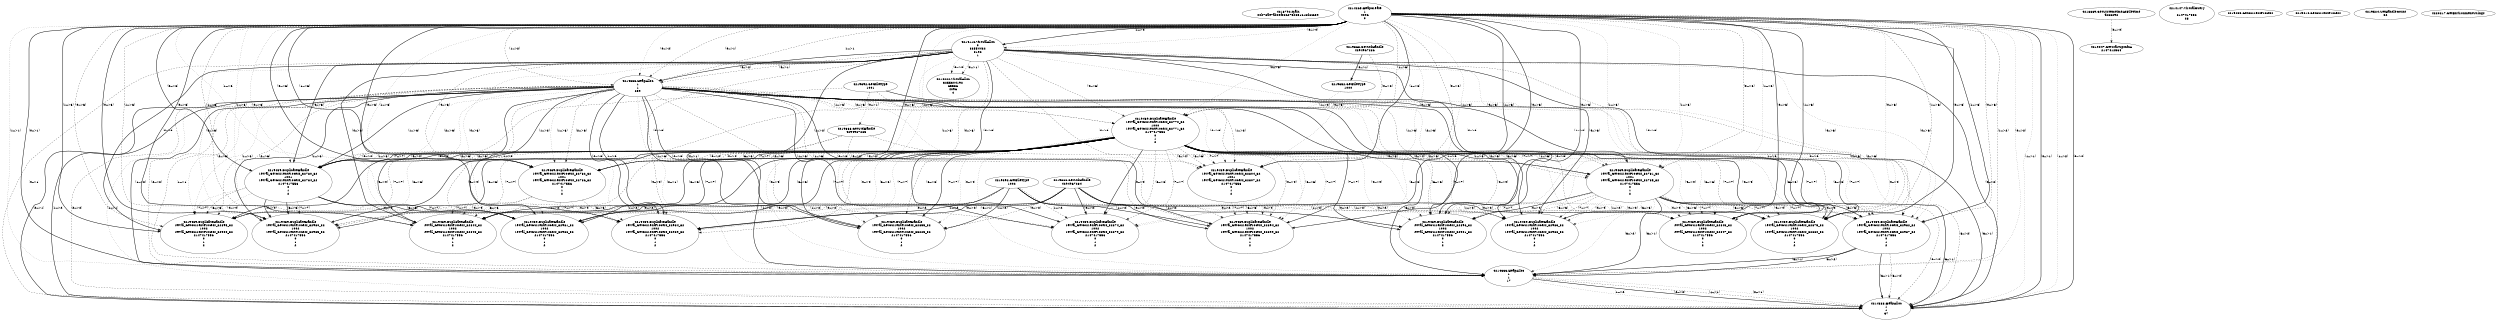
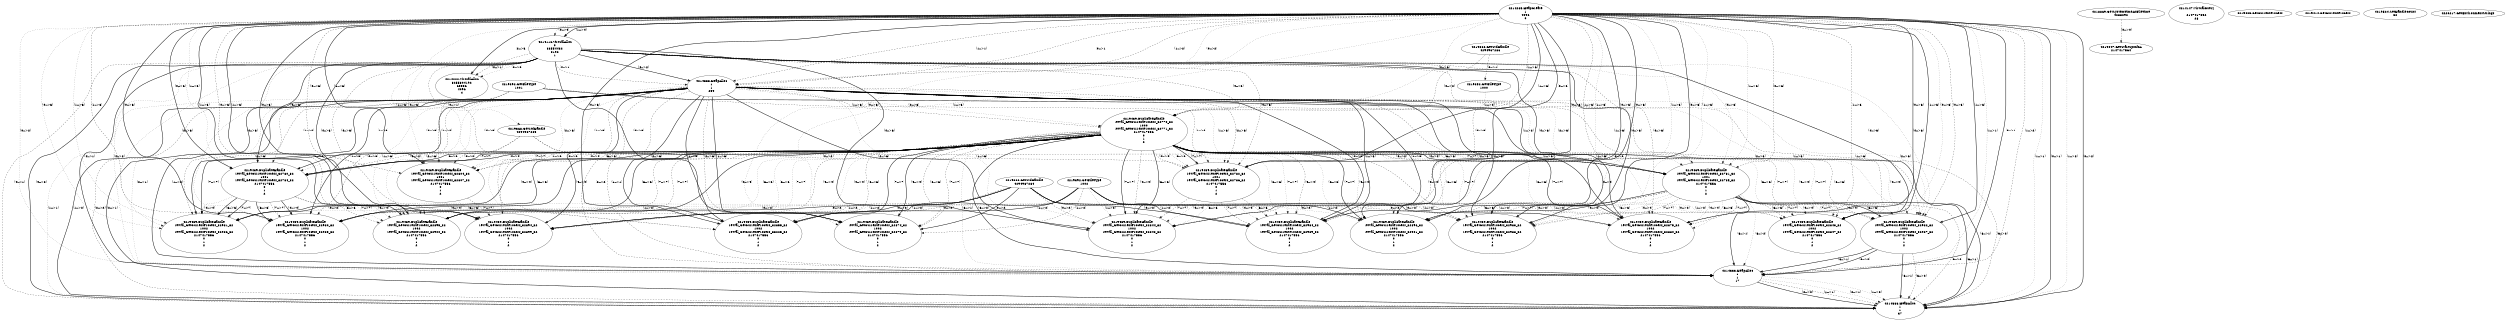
(1288, 14) -> none
none -> (978, 18)
(2111, 49) -> (2121, 49)
(1357, 66) -> (1487, 66)
